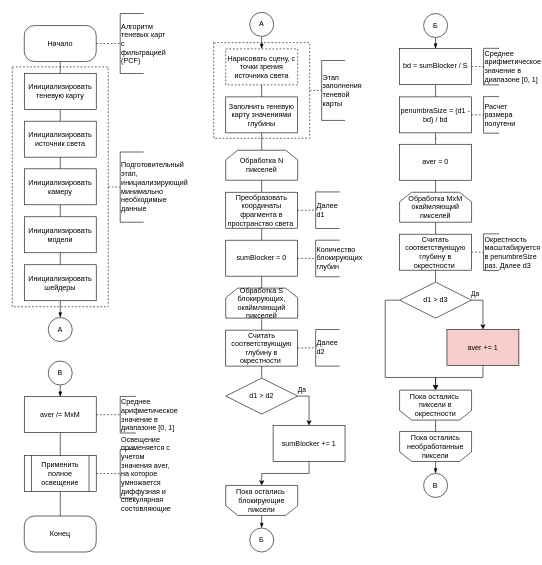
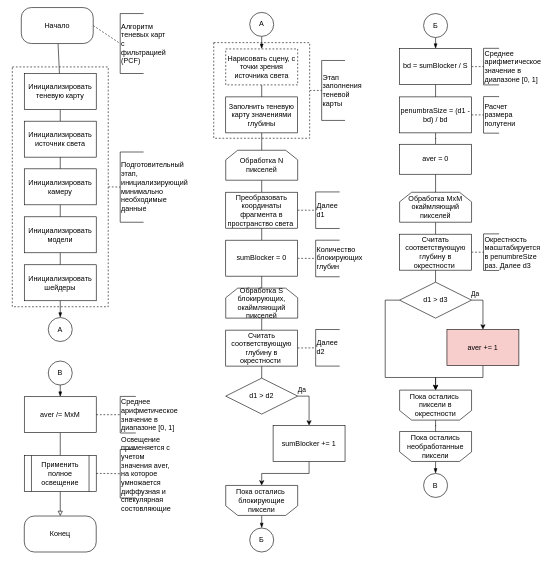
(60, 43) -> (57, 25)
(436, 162) -> (436, 159)
(60, 512) -> (60, 510)
